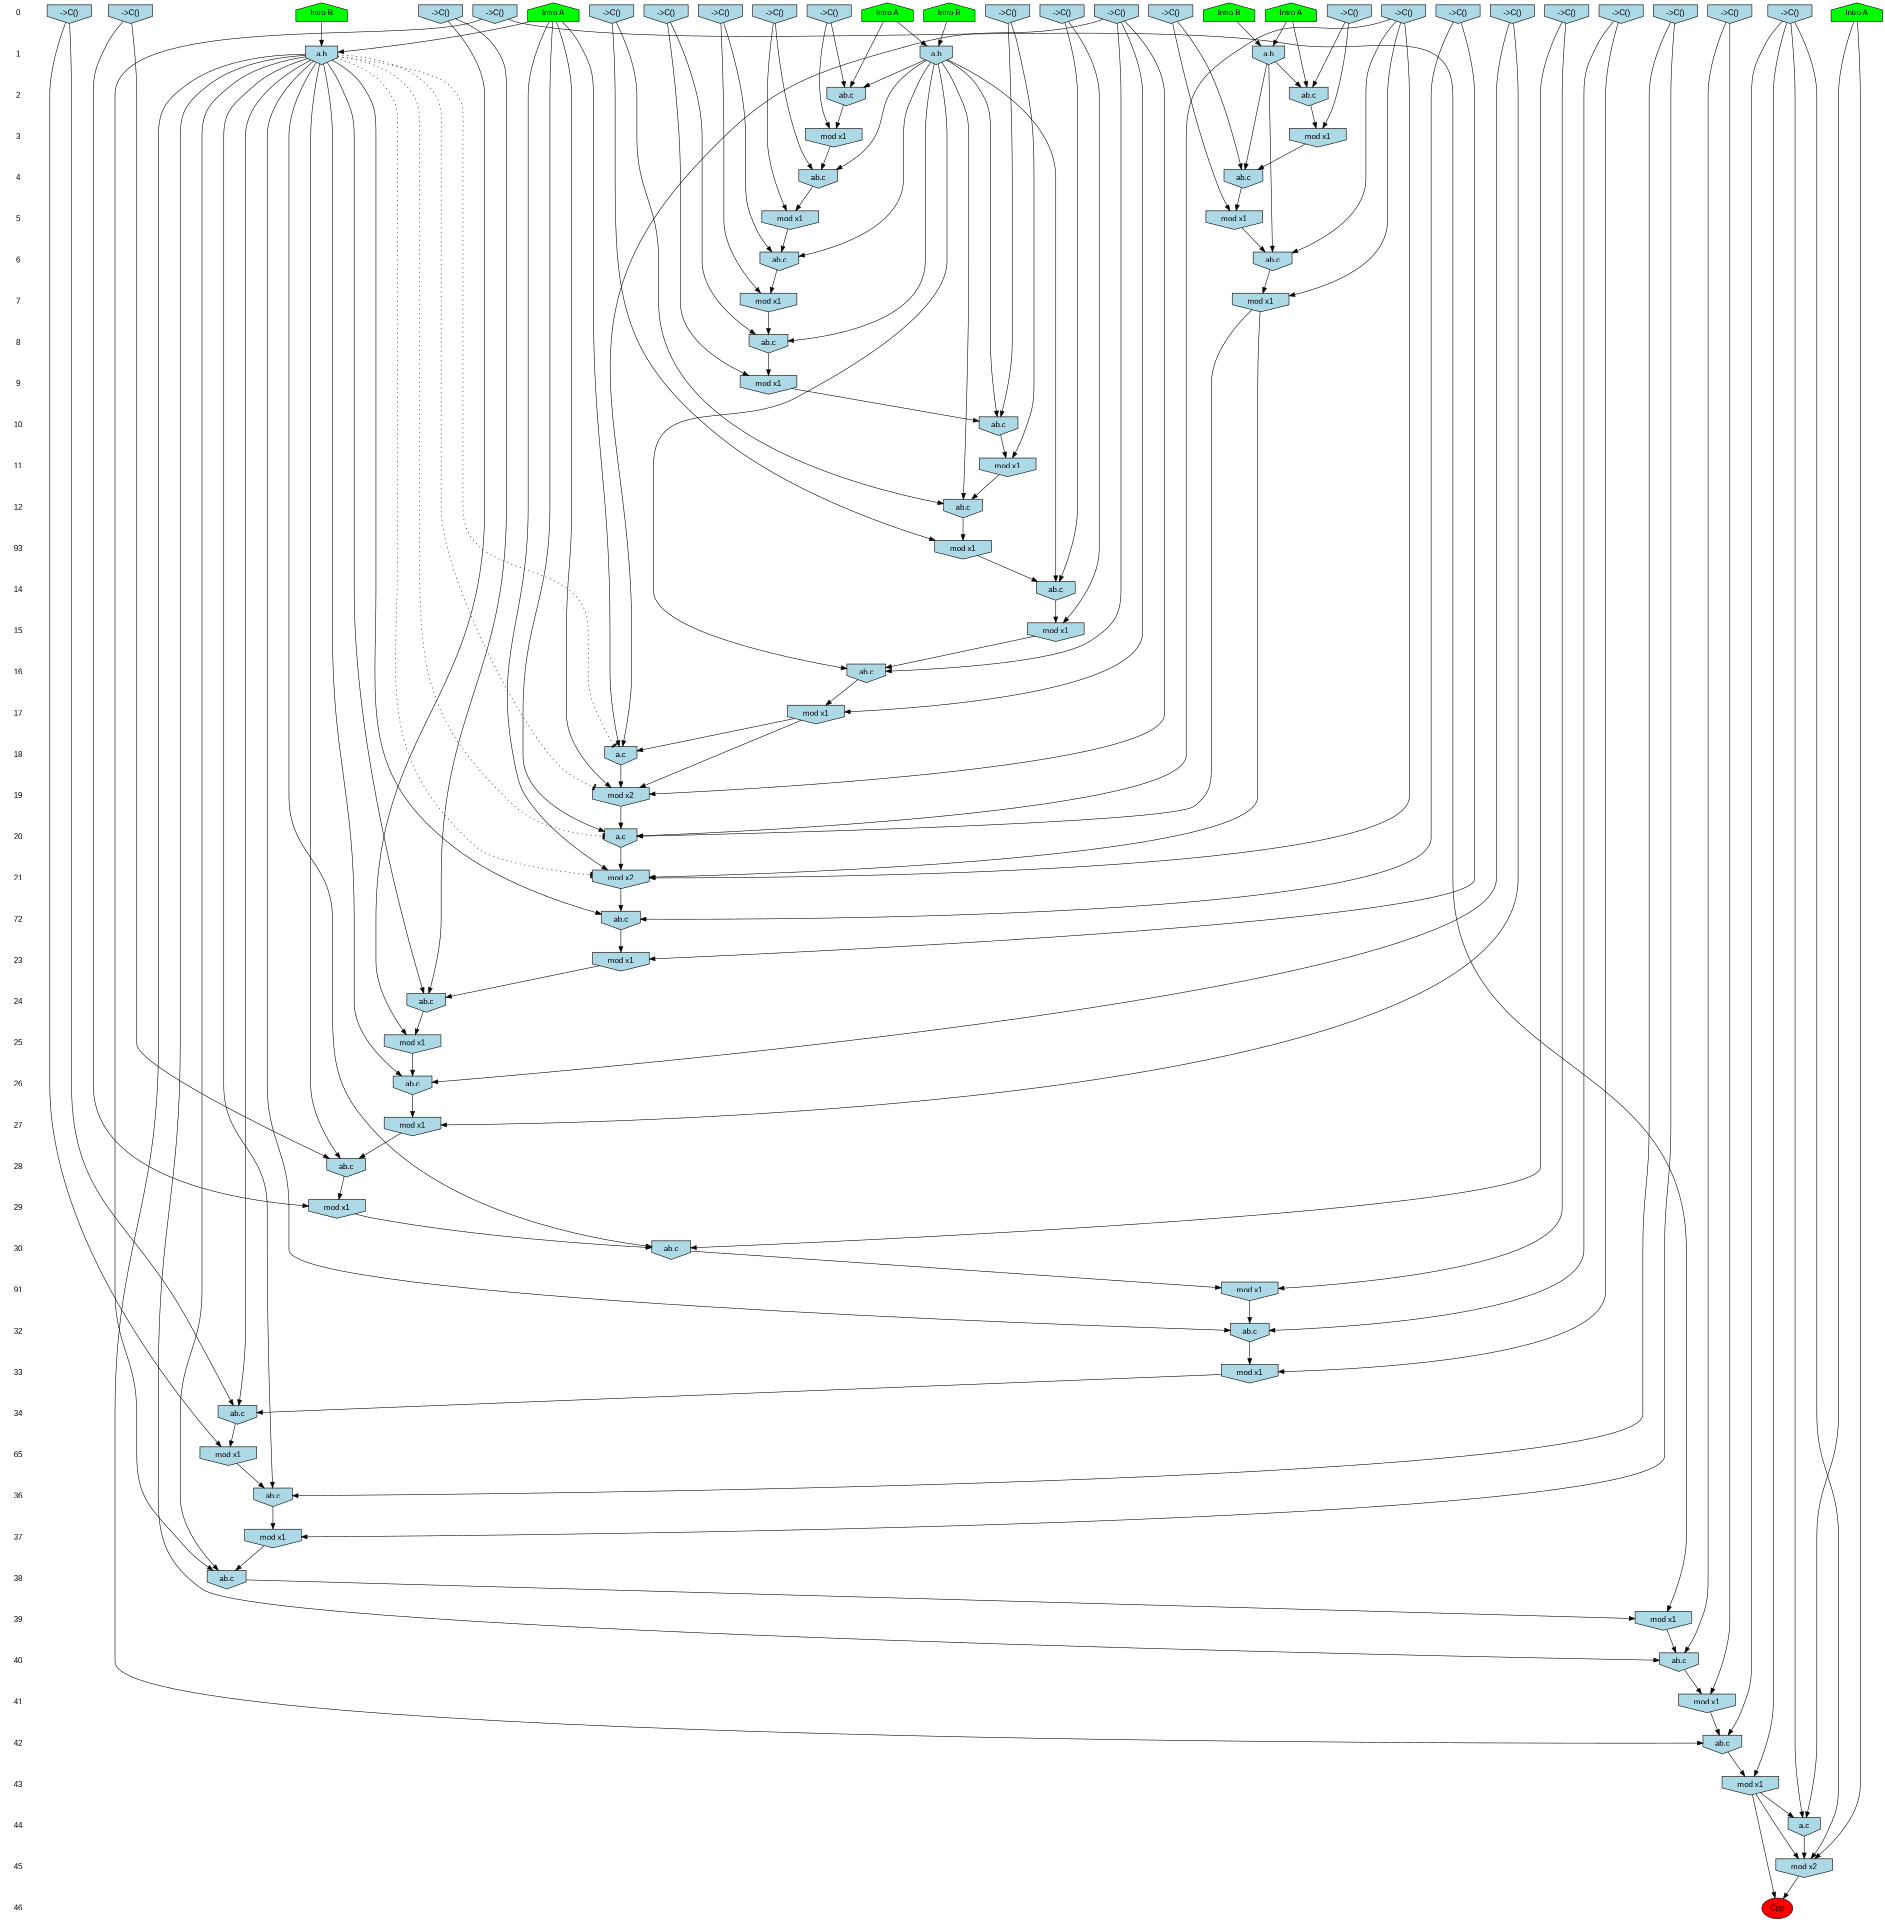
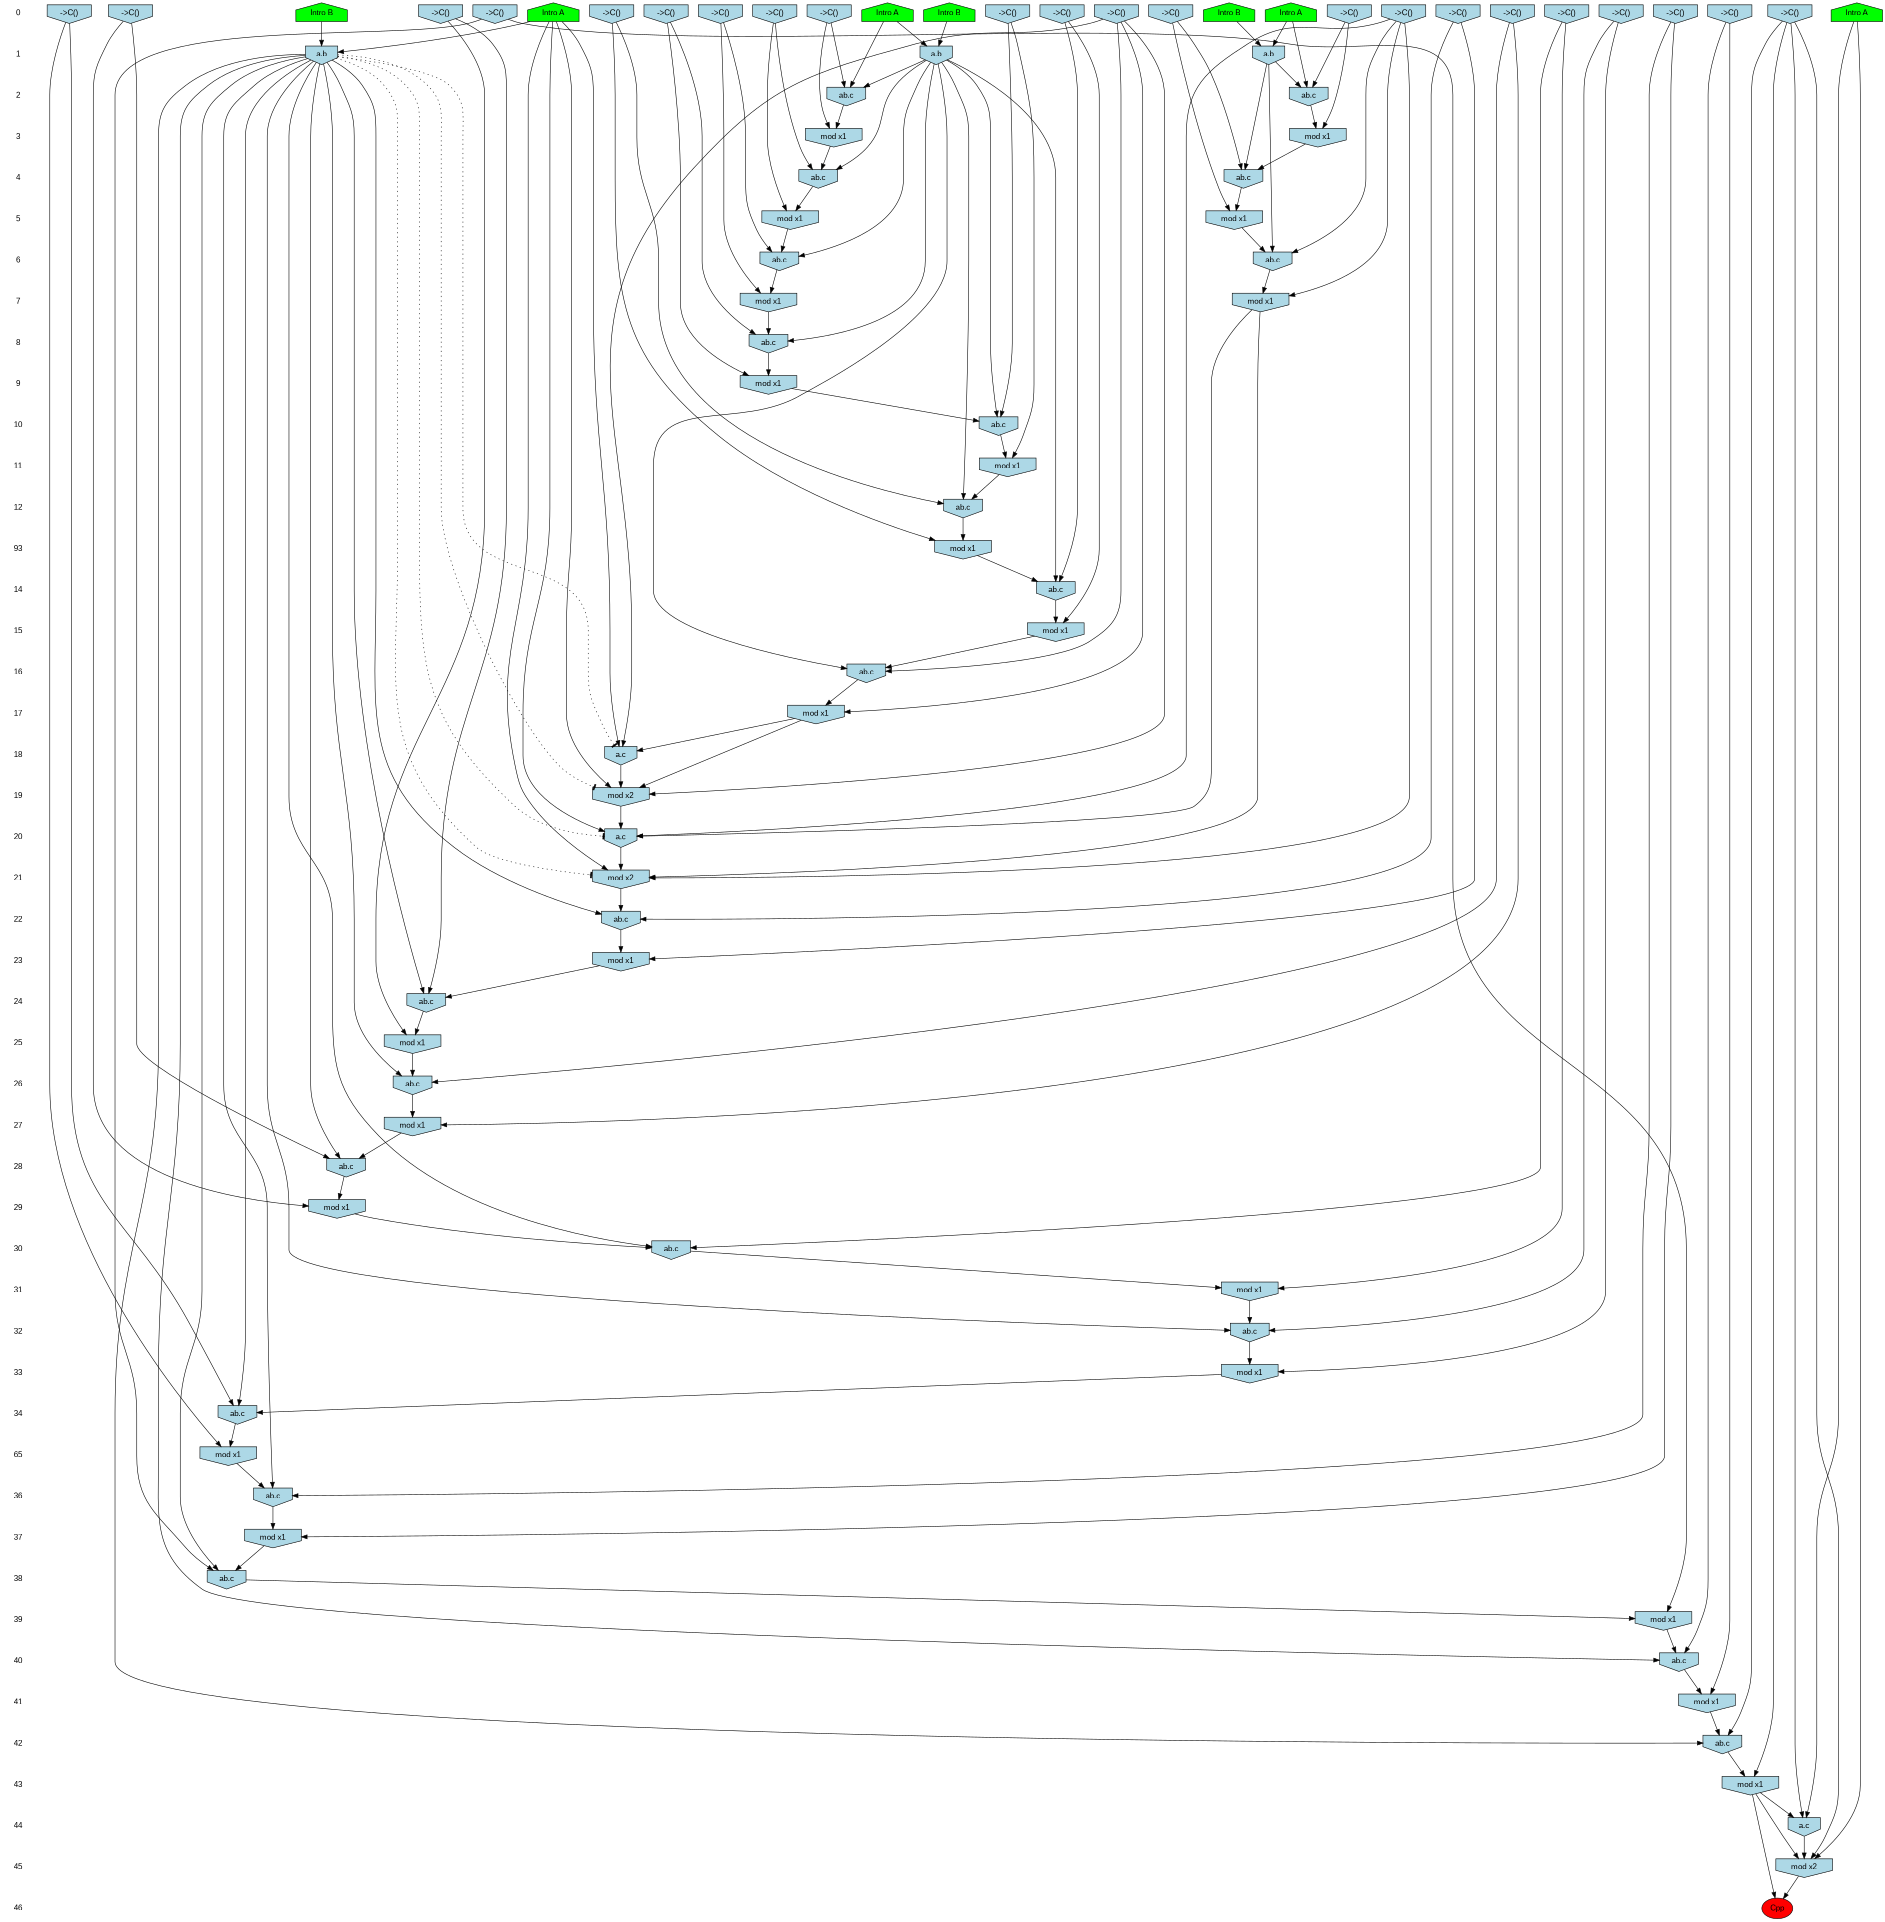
(18, 920) -> (18, 920)
(18, 1290) -> (18, 1290)
